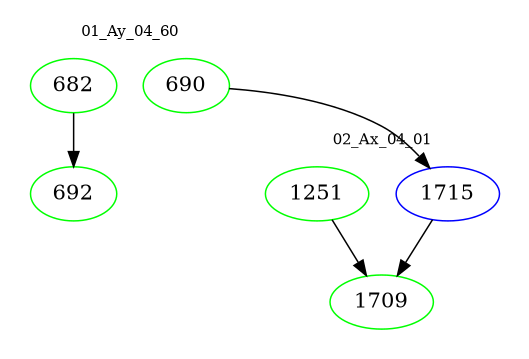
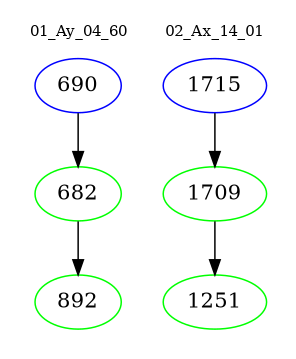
(186, 86) -> (78, 86)
(331, 106) -> (78, 132)
(382, 141) -> (215, 32)
(74, 194) -> (78, 302)
(345, 241) -> (215, 241)
